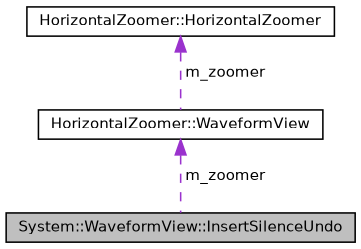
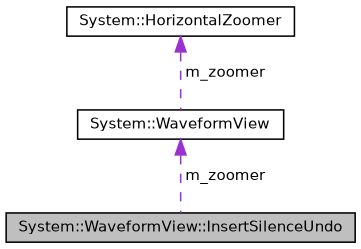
(181, 22) -> (181, 22)
(181, 125) -> (181, 125)
